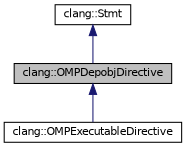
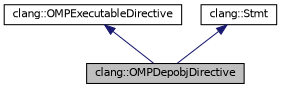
(93, 108) -> (133, 47)
